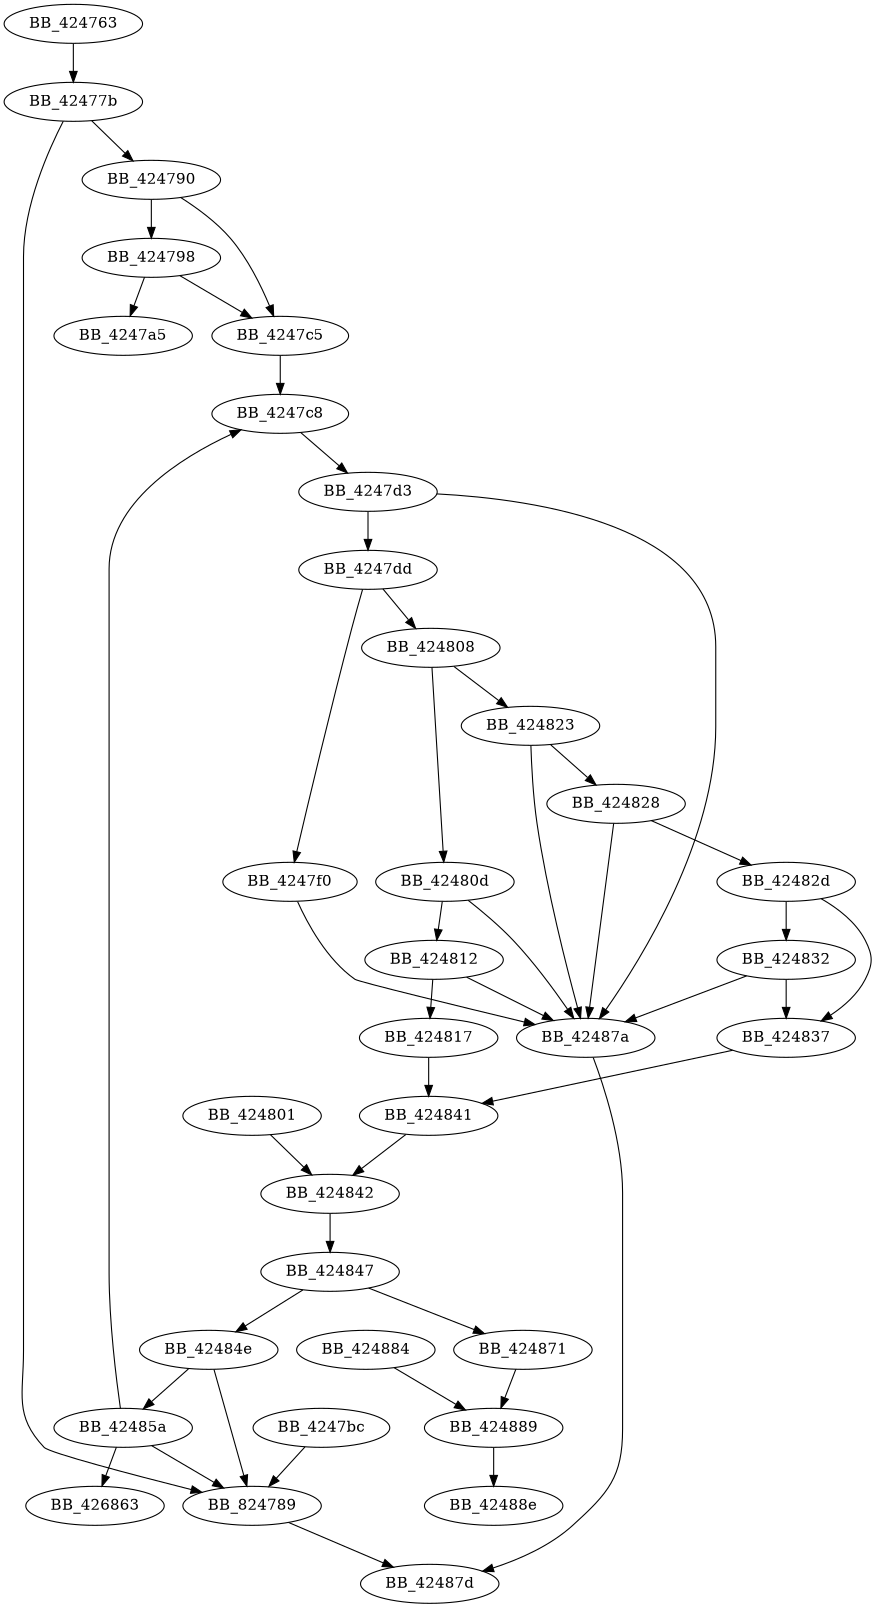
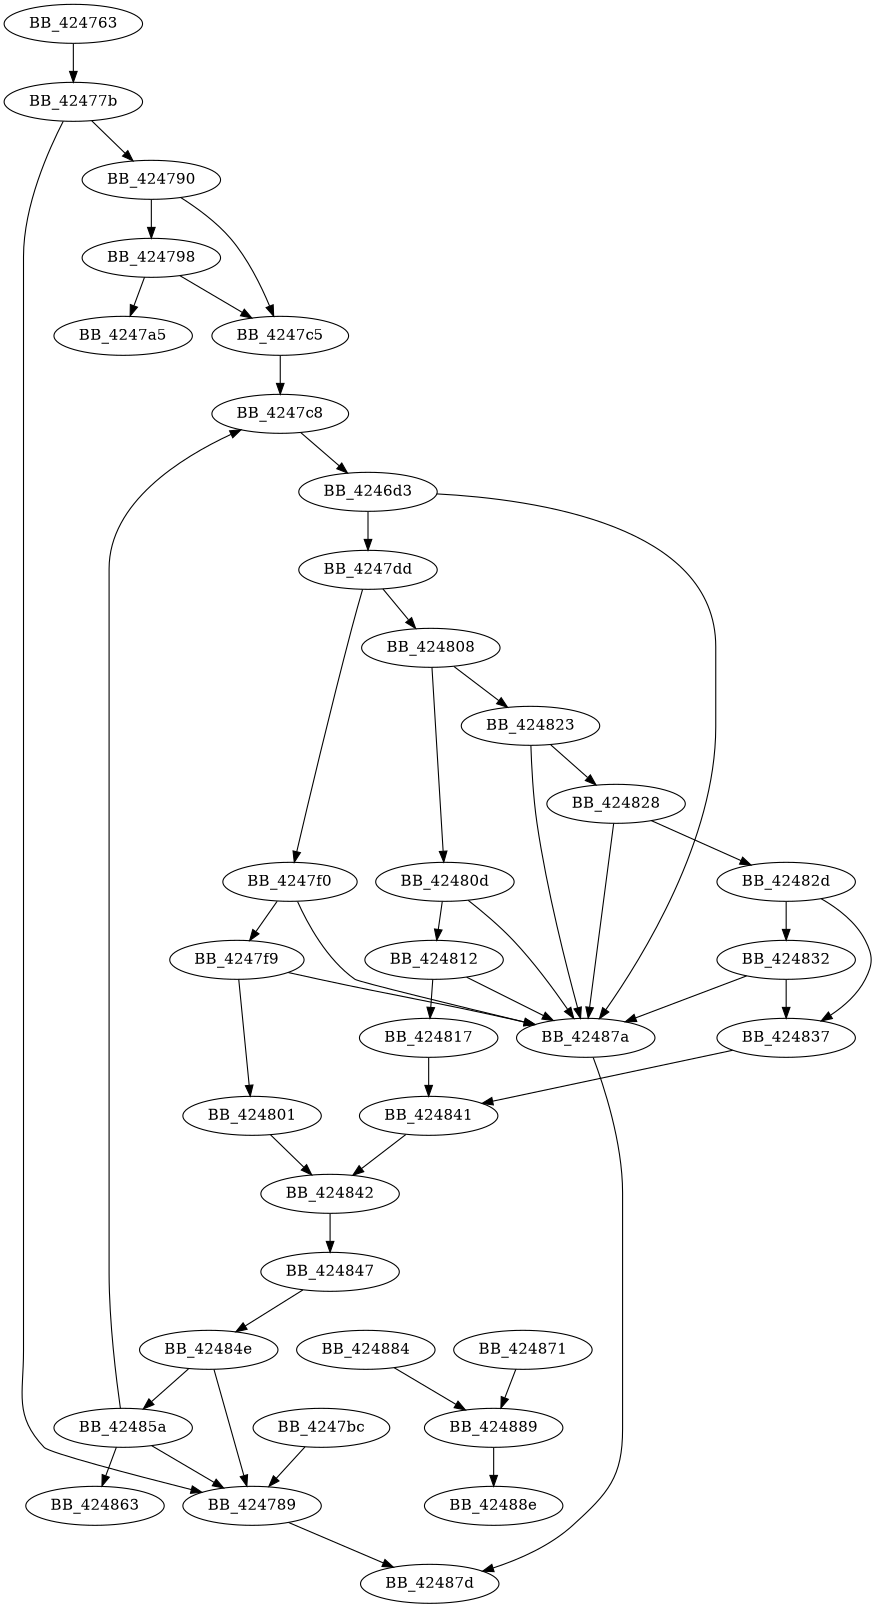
(368, 492) -> (368, 492)
none -> (237, 960)
(421, 1309) -> none
(95, 1506) -> (95, 1506)
(252, 1506) -> (252, 1506)
